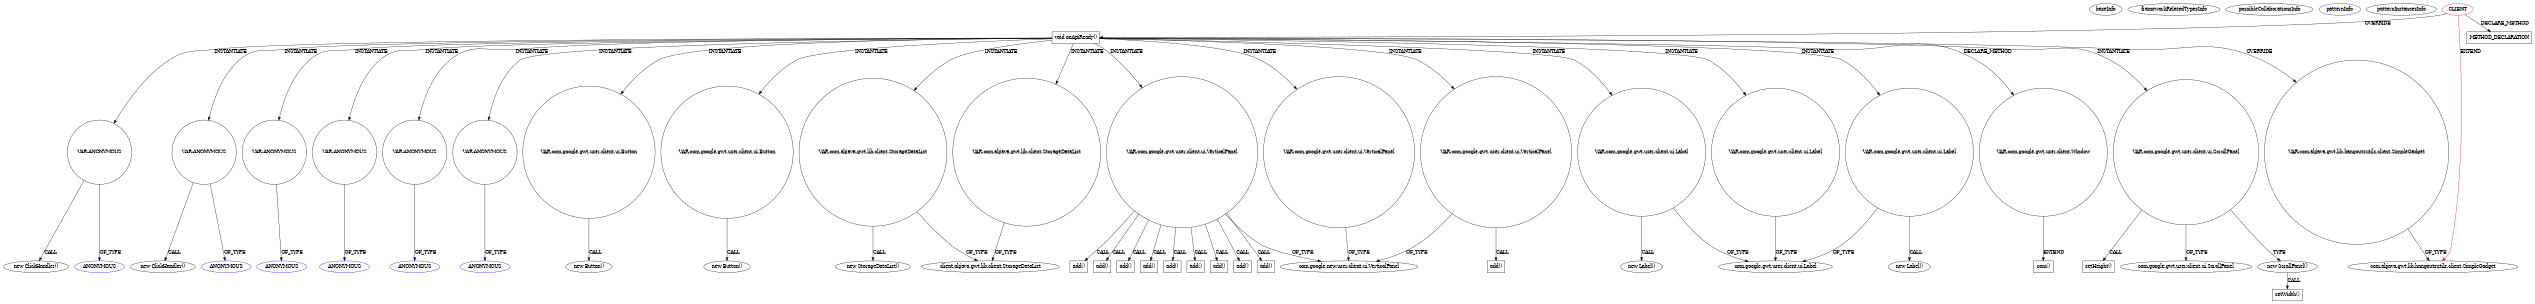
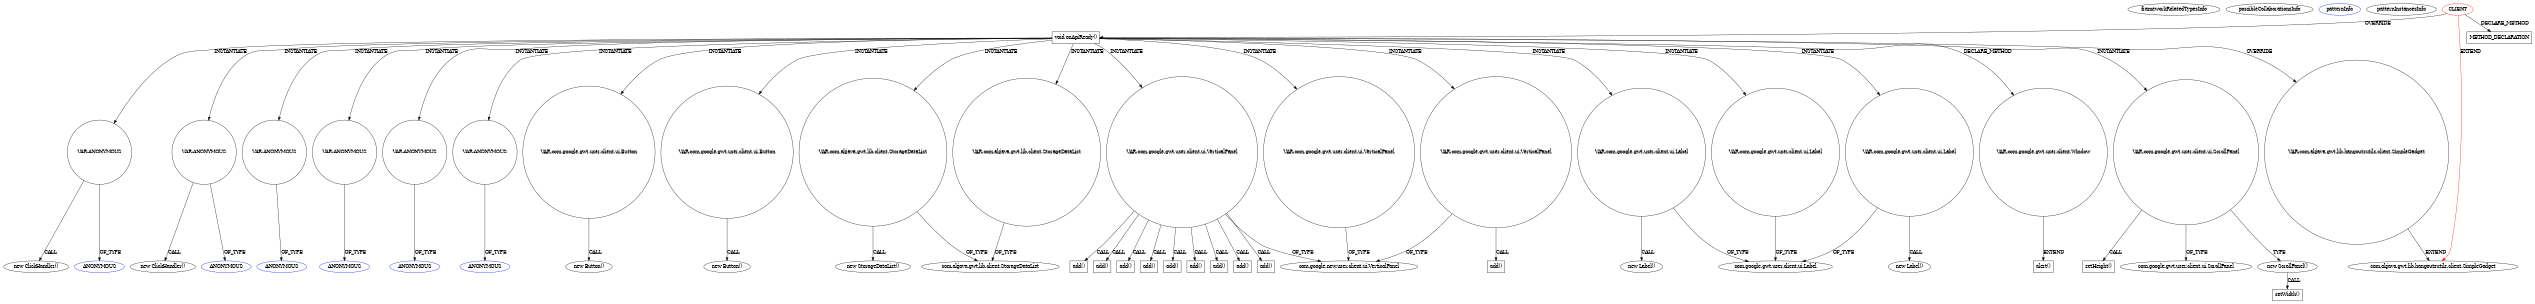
(2106, 9) -> none
(2436, 253) -> (2436, 253)
(990, 267) -> (990, 267)
(2043, 267) -> (2043, 267)
